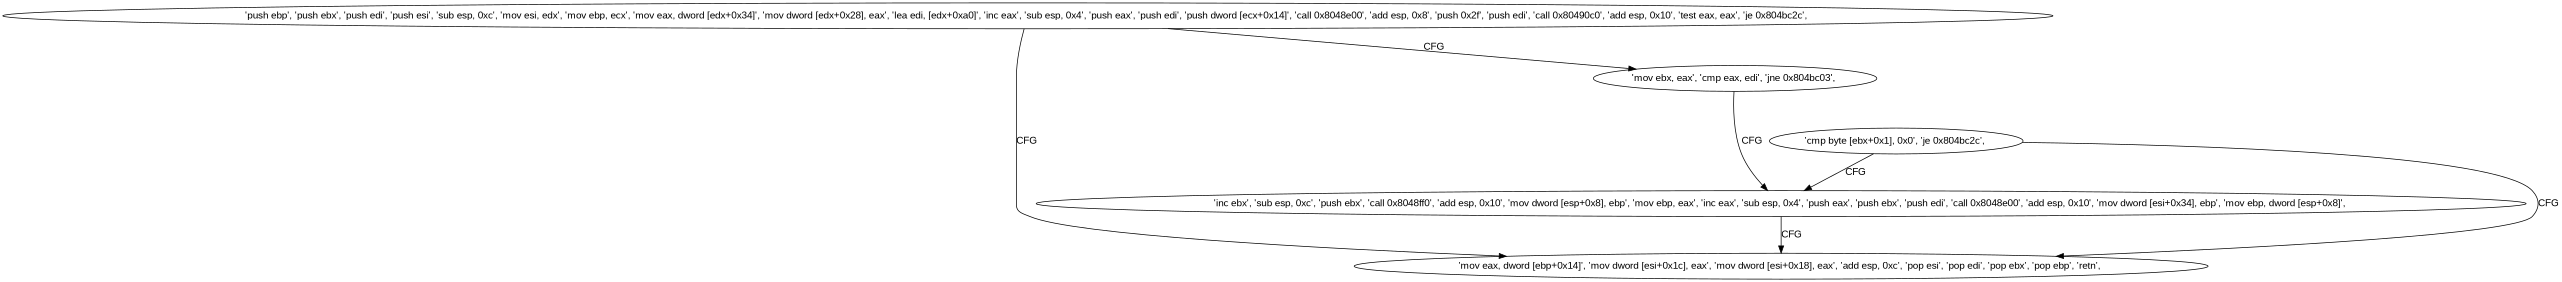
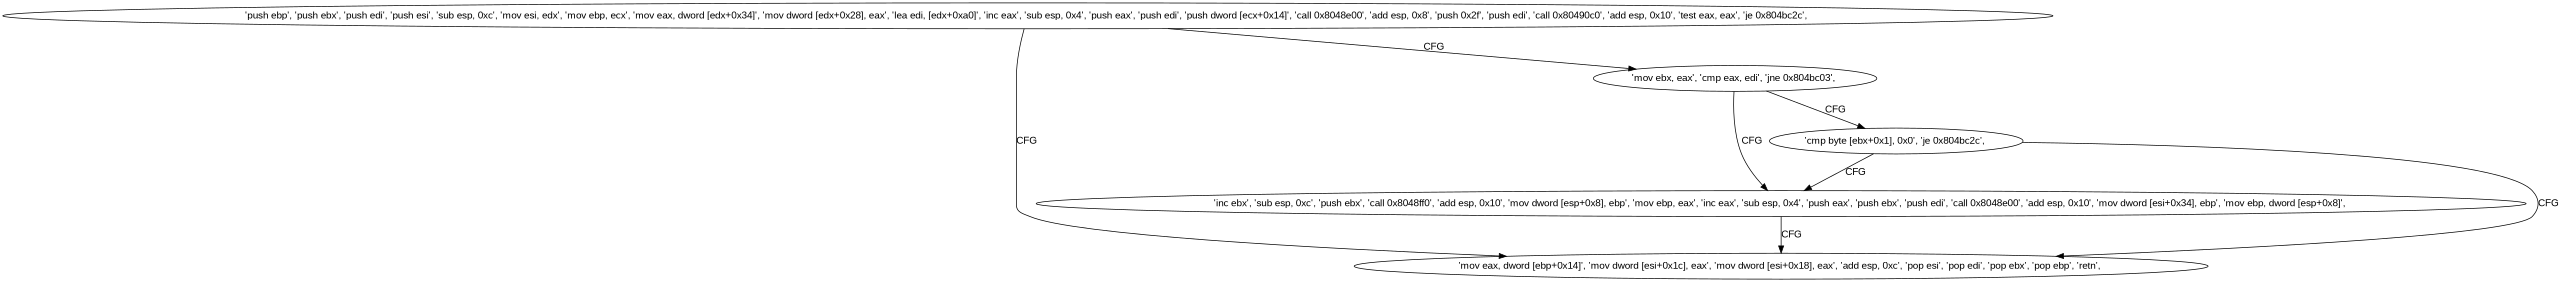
none -> (1812, 108)
